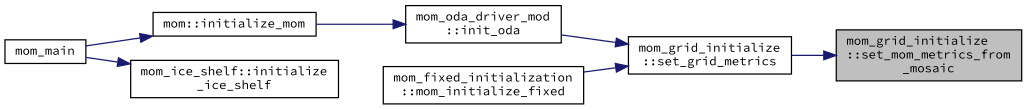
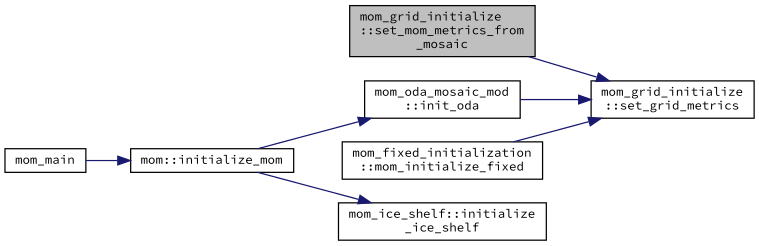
(483, 24) -> (442, 100)
(808, 55) -> (563, 67)
(102, 60) -> (308, 186)
